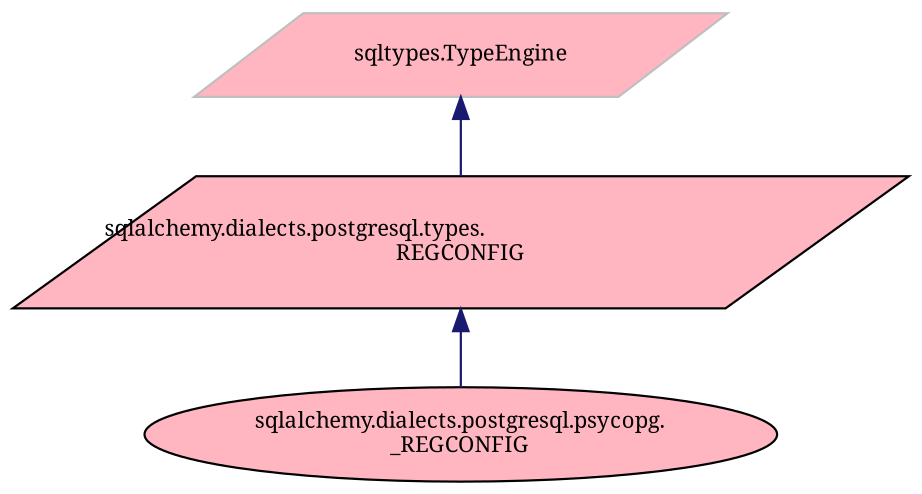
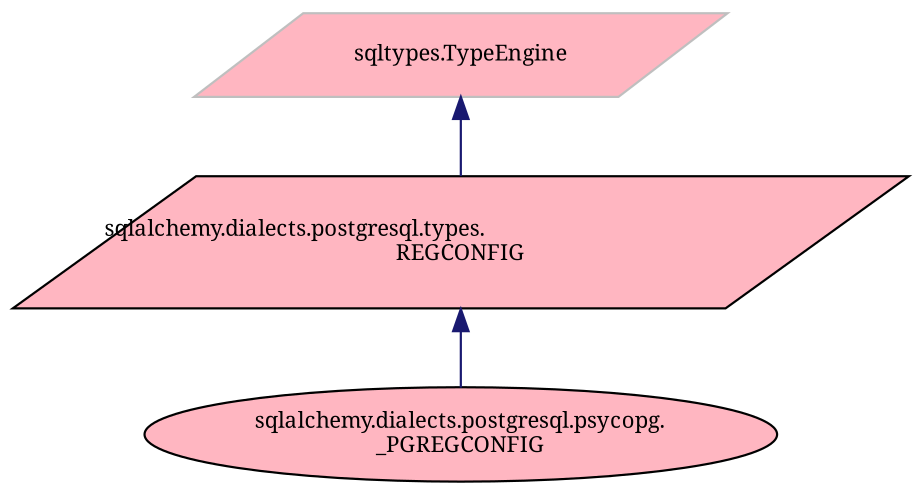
(461, 434) -> (461, 434)
